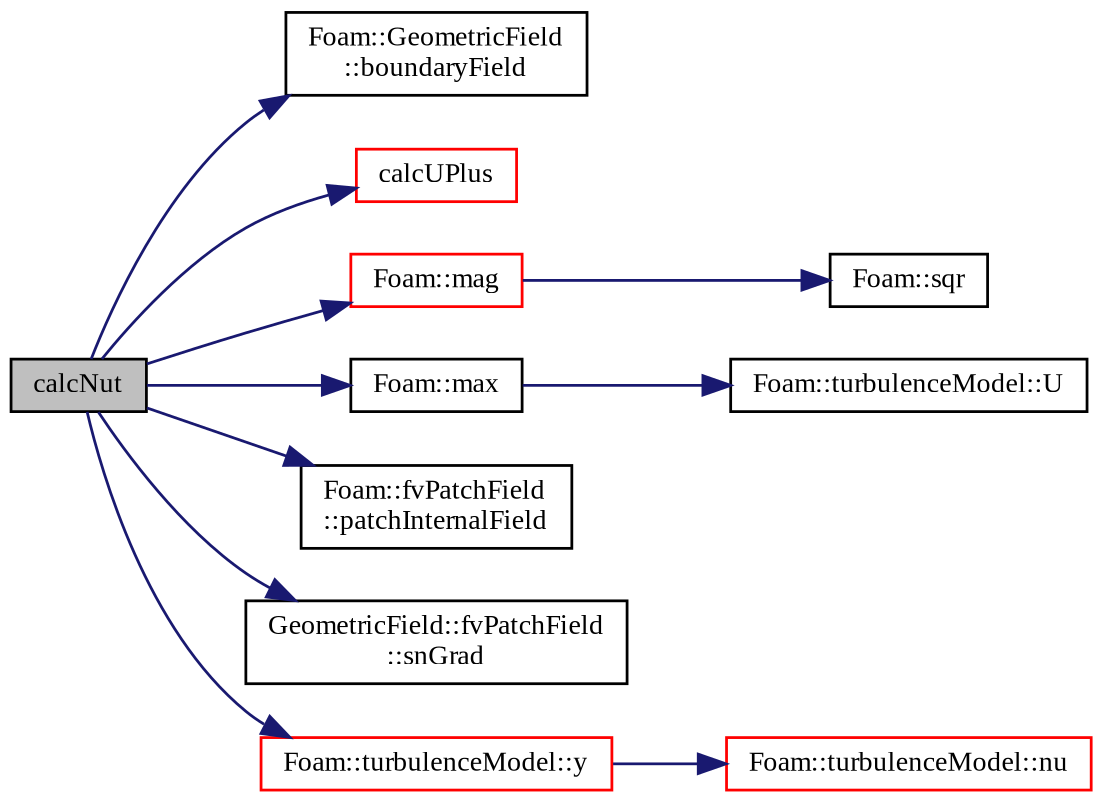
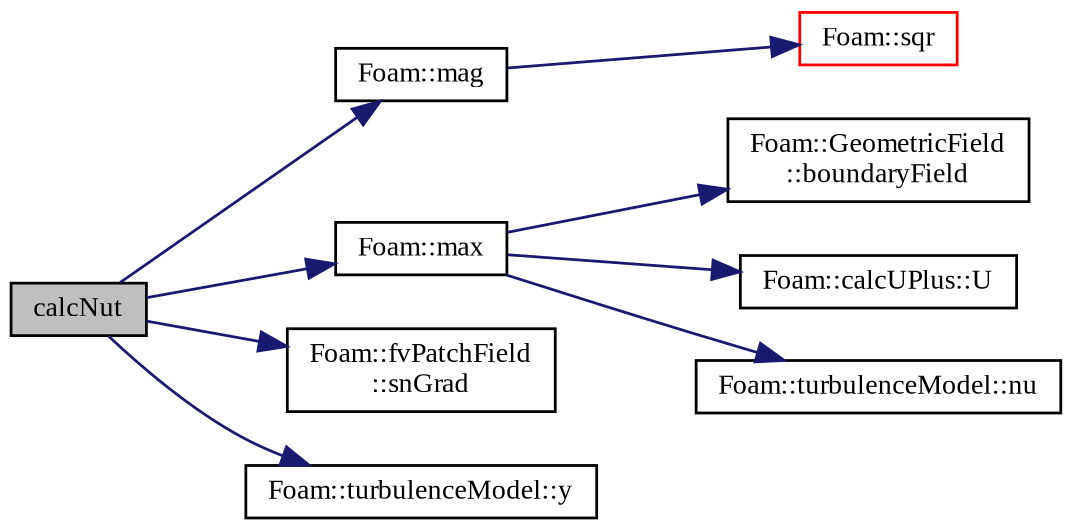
(436, 175) -> none
(161, 222) -> (604, 213)
(436, 280) -> (421, 75)
(909, 280) -> (878, 39)
(909, 385) -> (878, 282)
(436, 507) -> none
(436, 642) -> (421, 370)
(436, 764) -> (421, 492)
(655, 764) -> (632, 314)
(909, 764) -> (878, 387)
